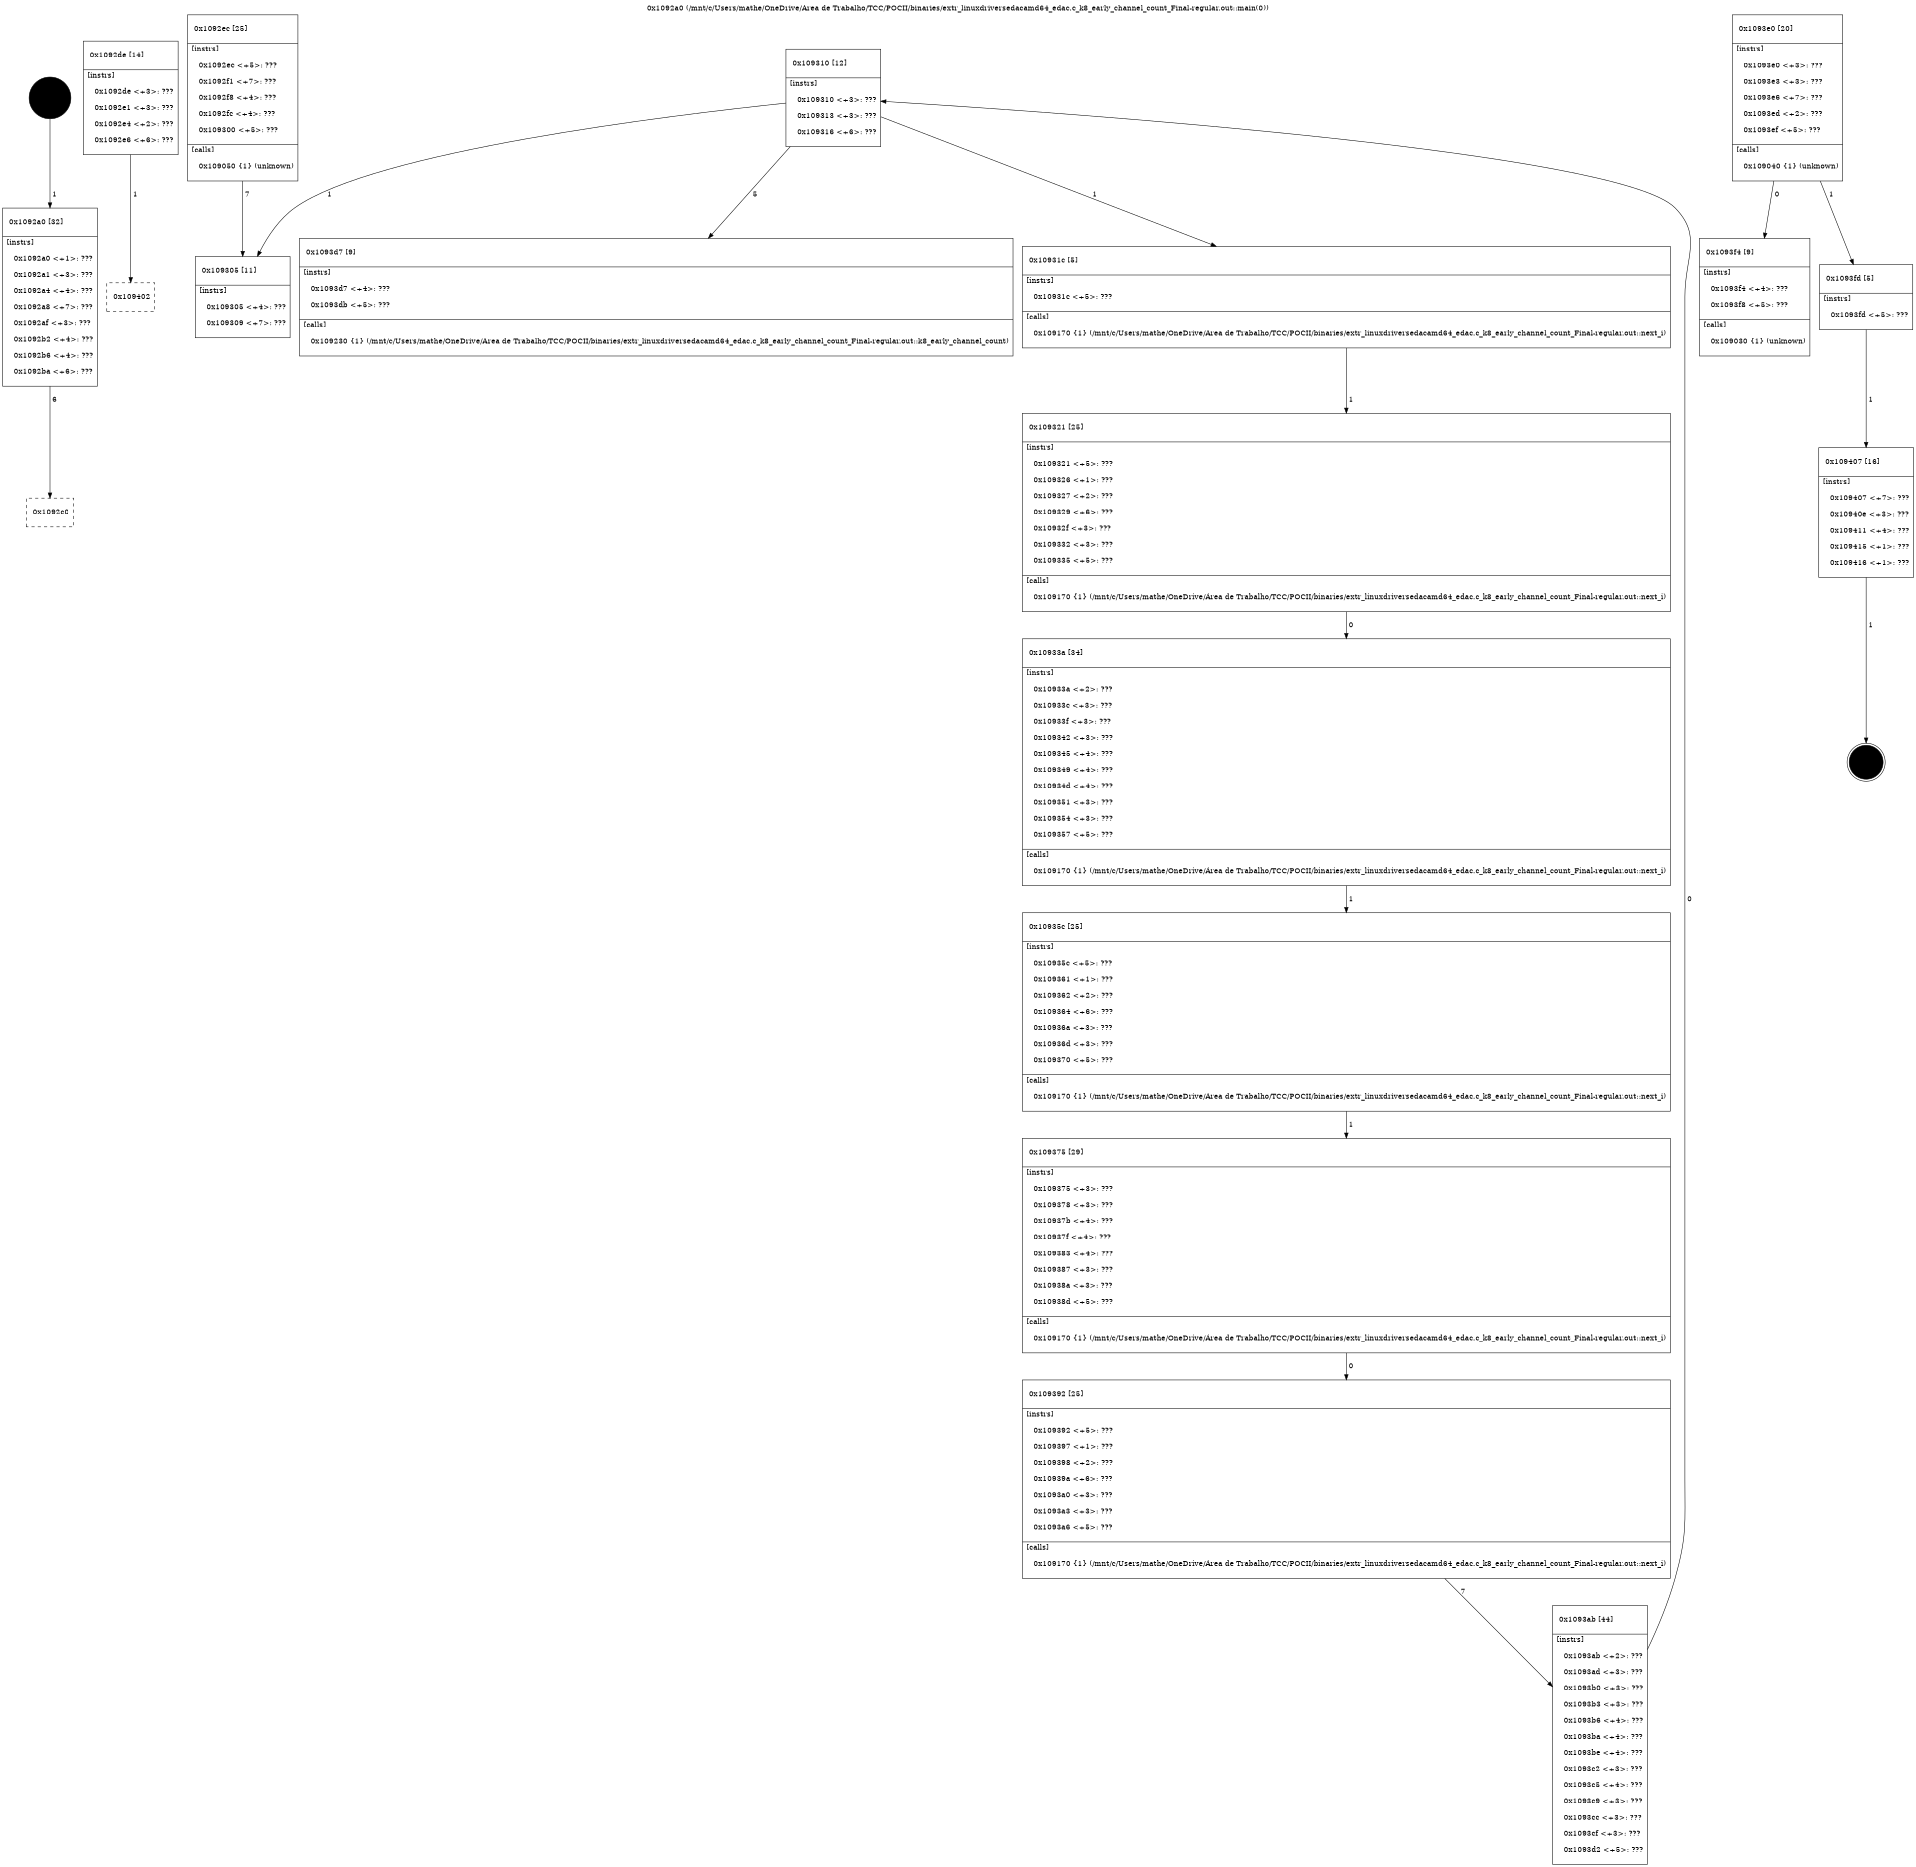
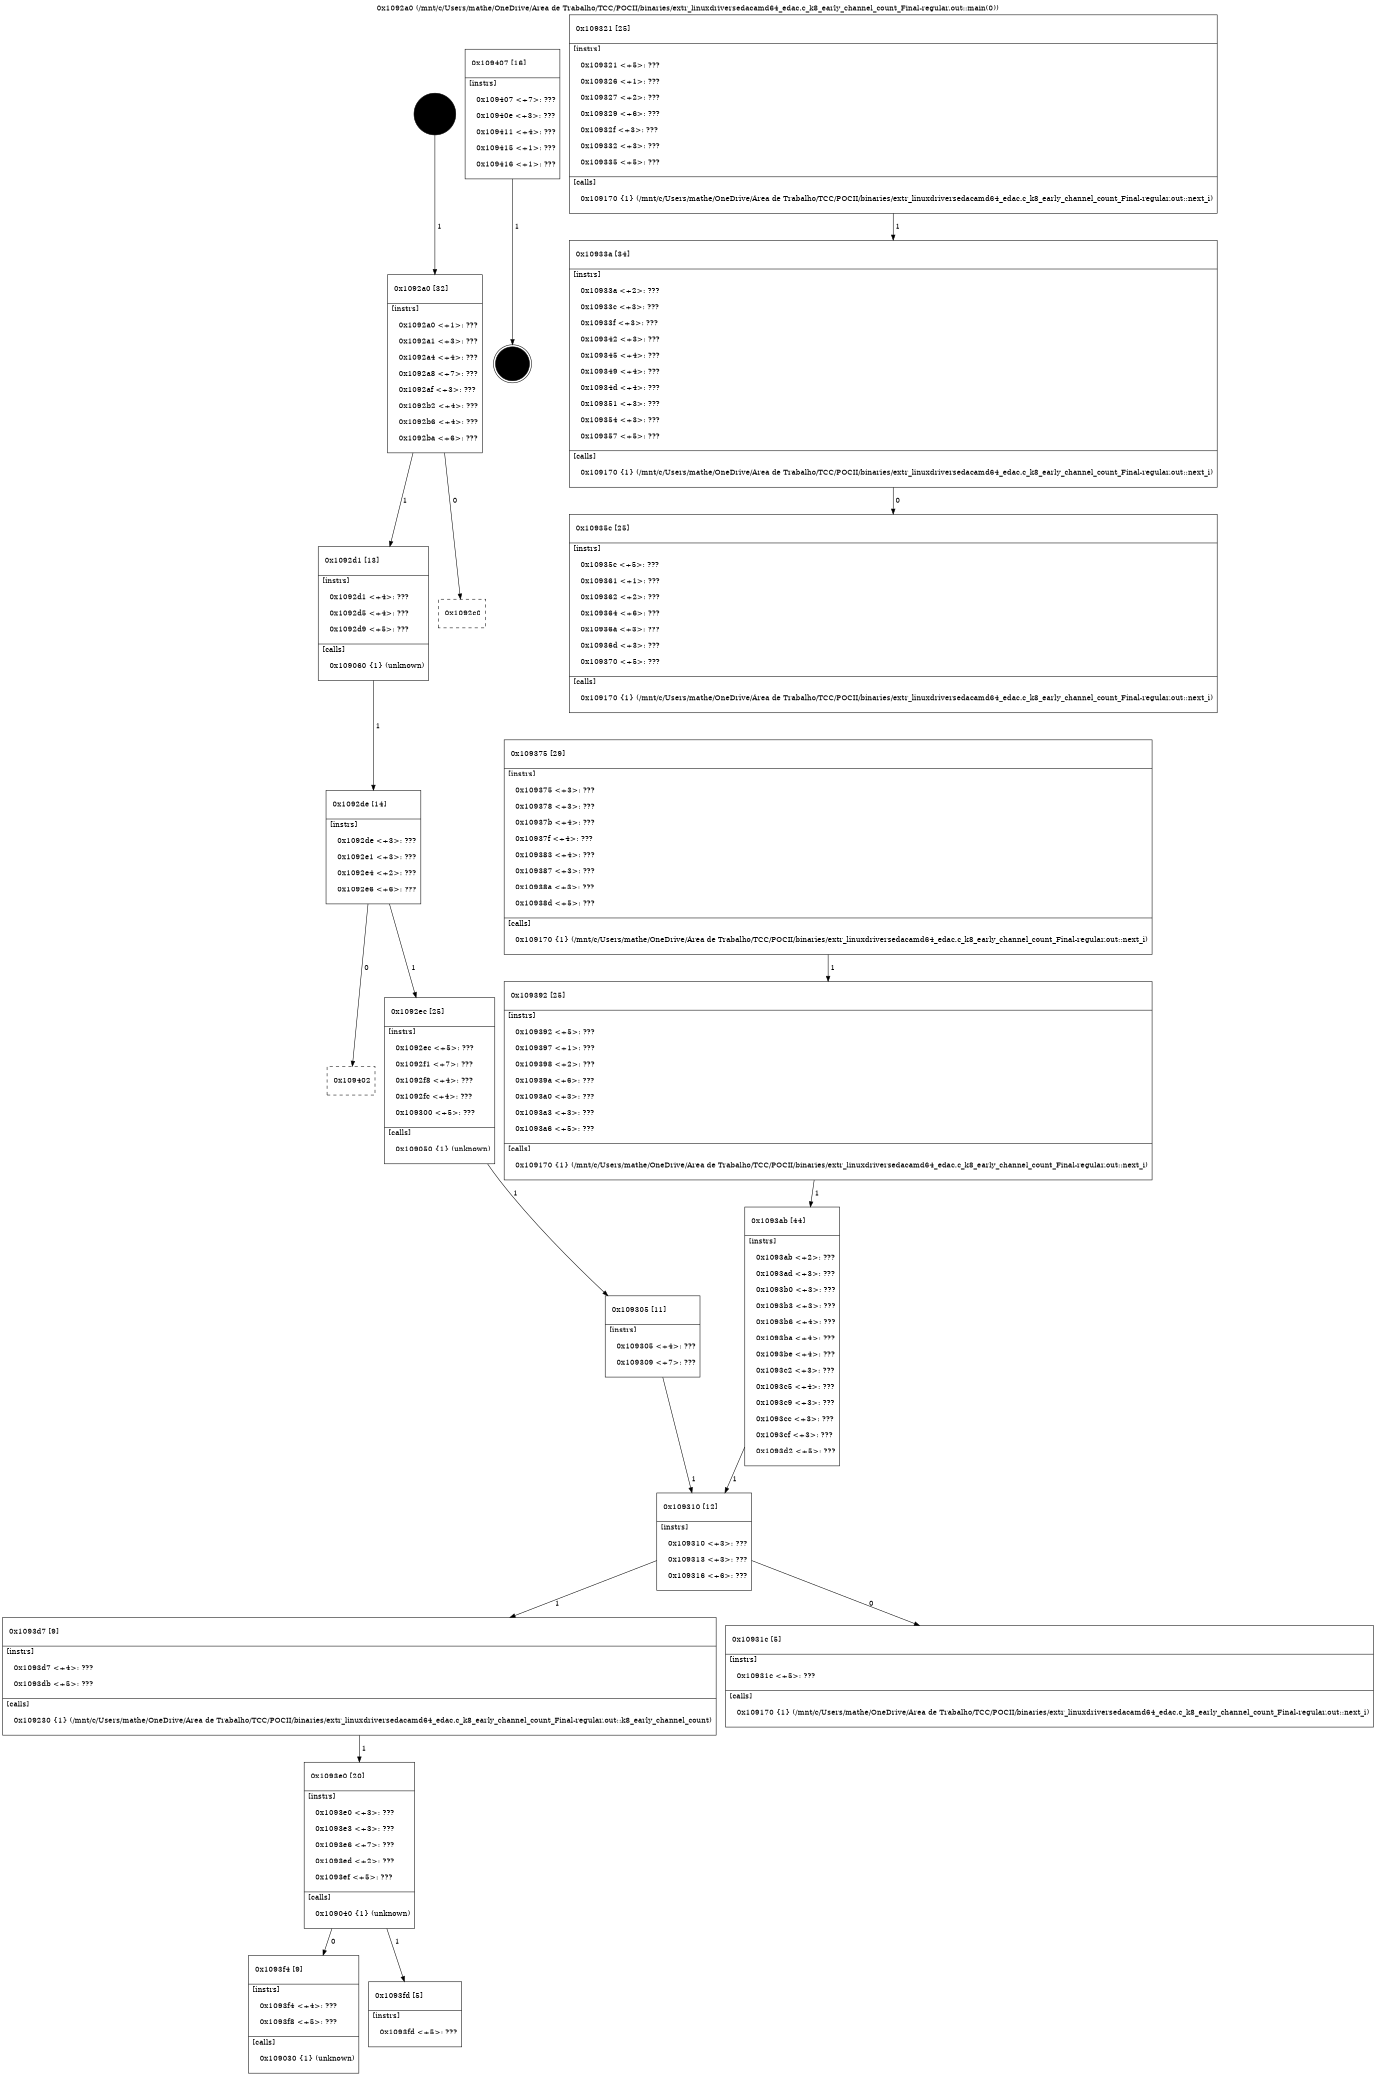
(508, 142) -> (677, 1432)
(134, 195) -> (366, 968)
(246, 195) -> (515, 1193)
(754, 195) -> (556, 1604)
(1094, 195) -> (870, 1604)
(1346, 378) -> none
(1866, 386) -> none
(54, 400) -> (454, 501)
none -> (373, 614)
(1350, 625) -> (897, 227)
(1350, 899) -> (897, 501)
(1689, 899) -> (734, 1479)
none -> (402, 948)
(1346, 1122) -> none
(1350, 1366) -> (832, 968)
(1462, 1592) -> (816, 1193)
none -> (359, 1746)
